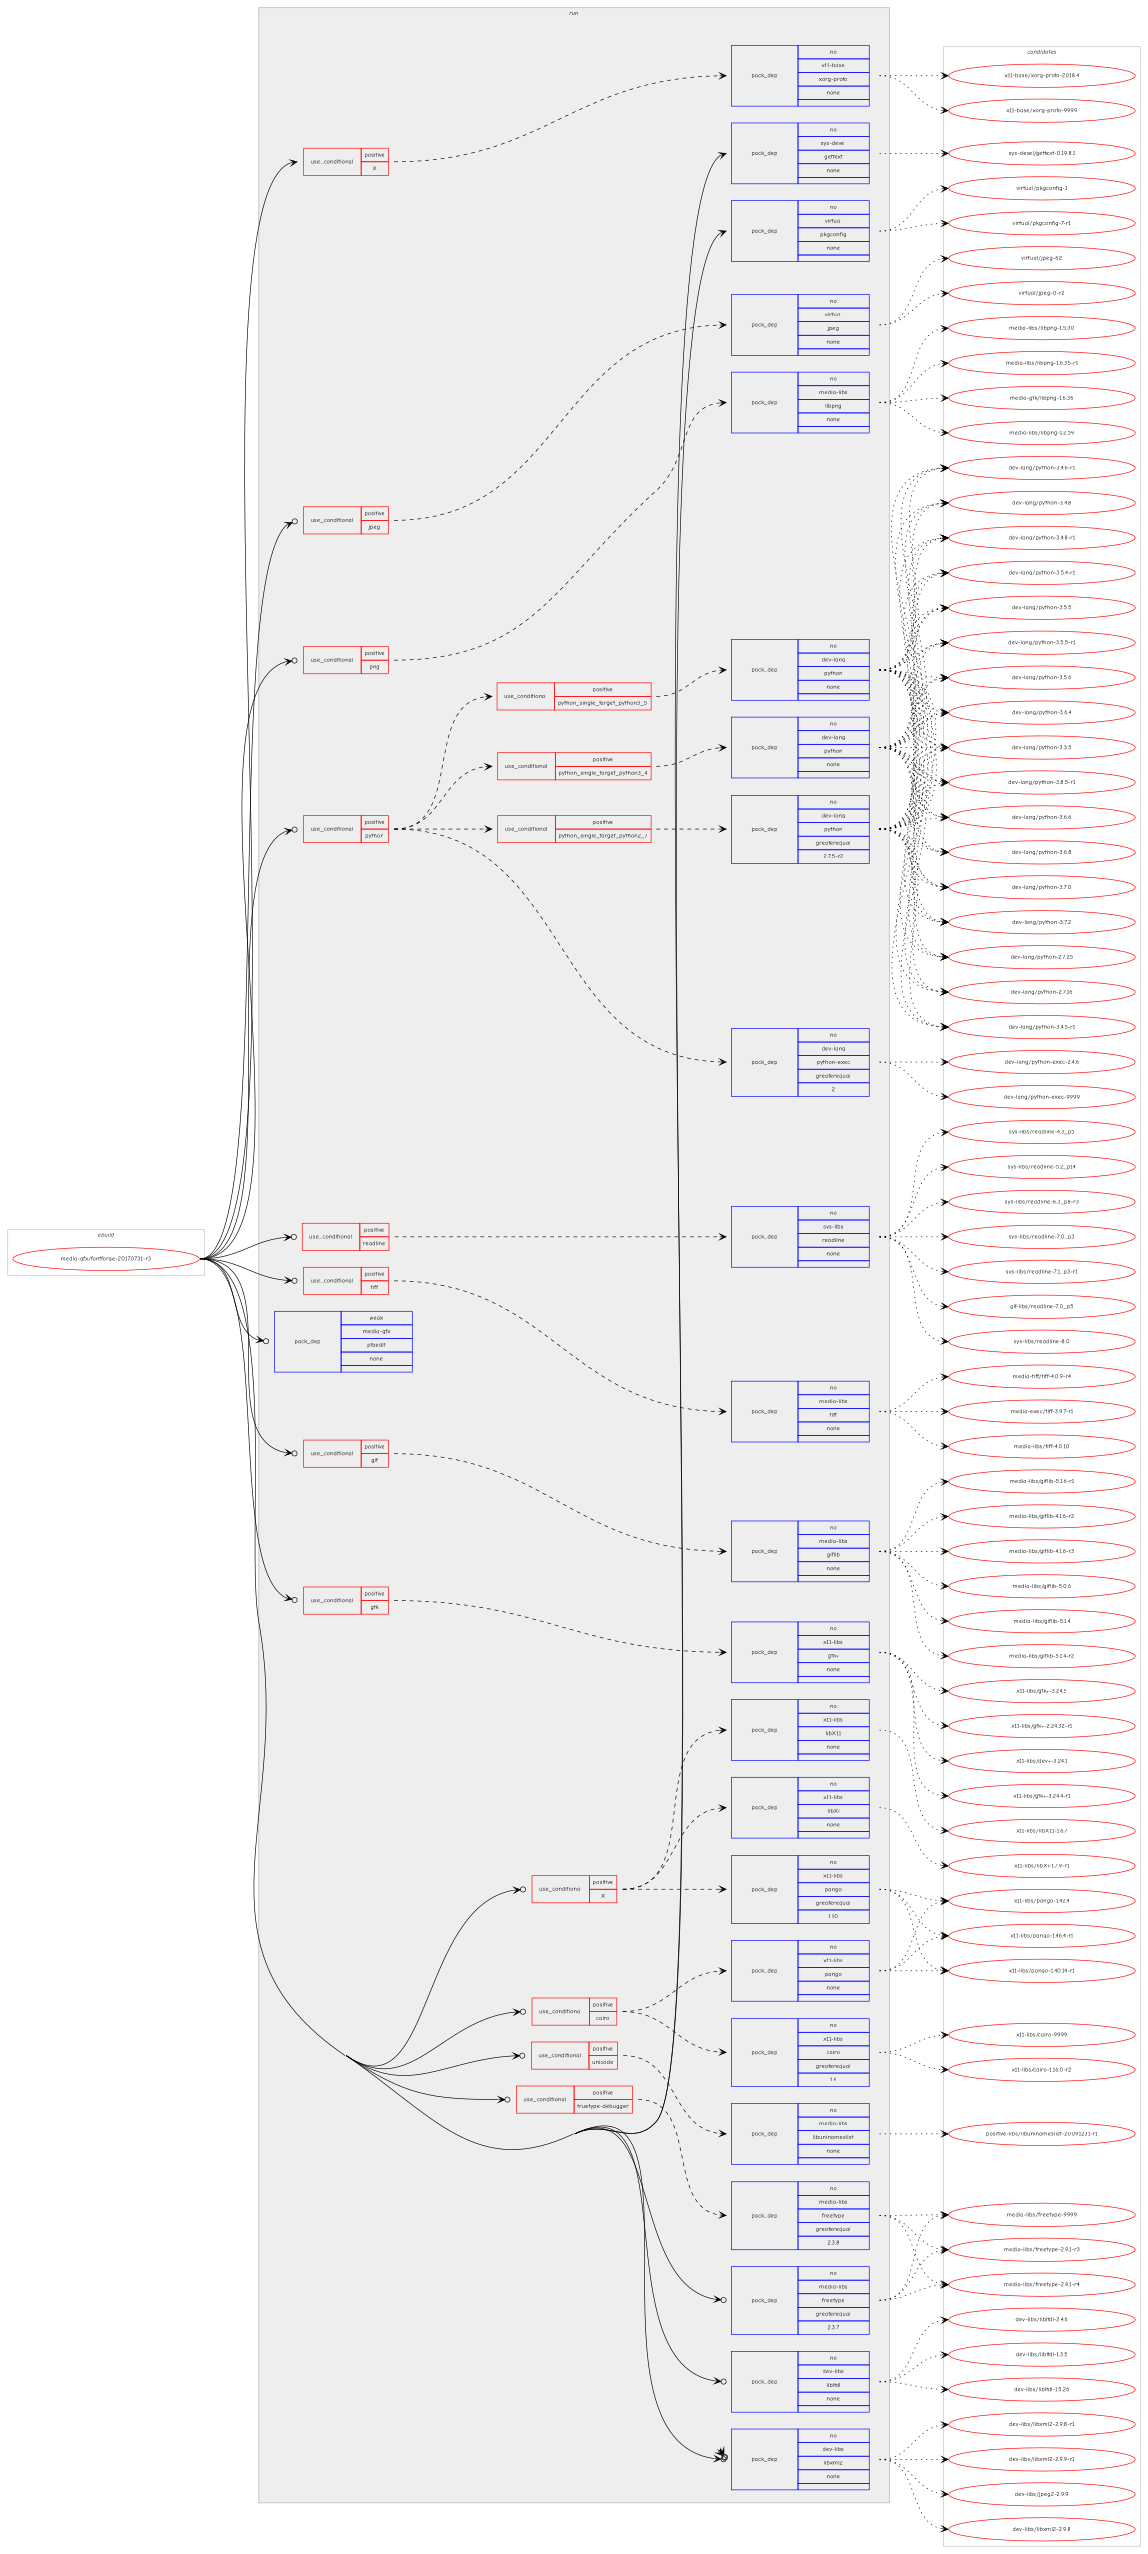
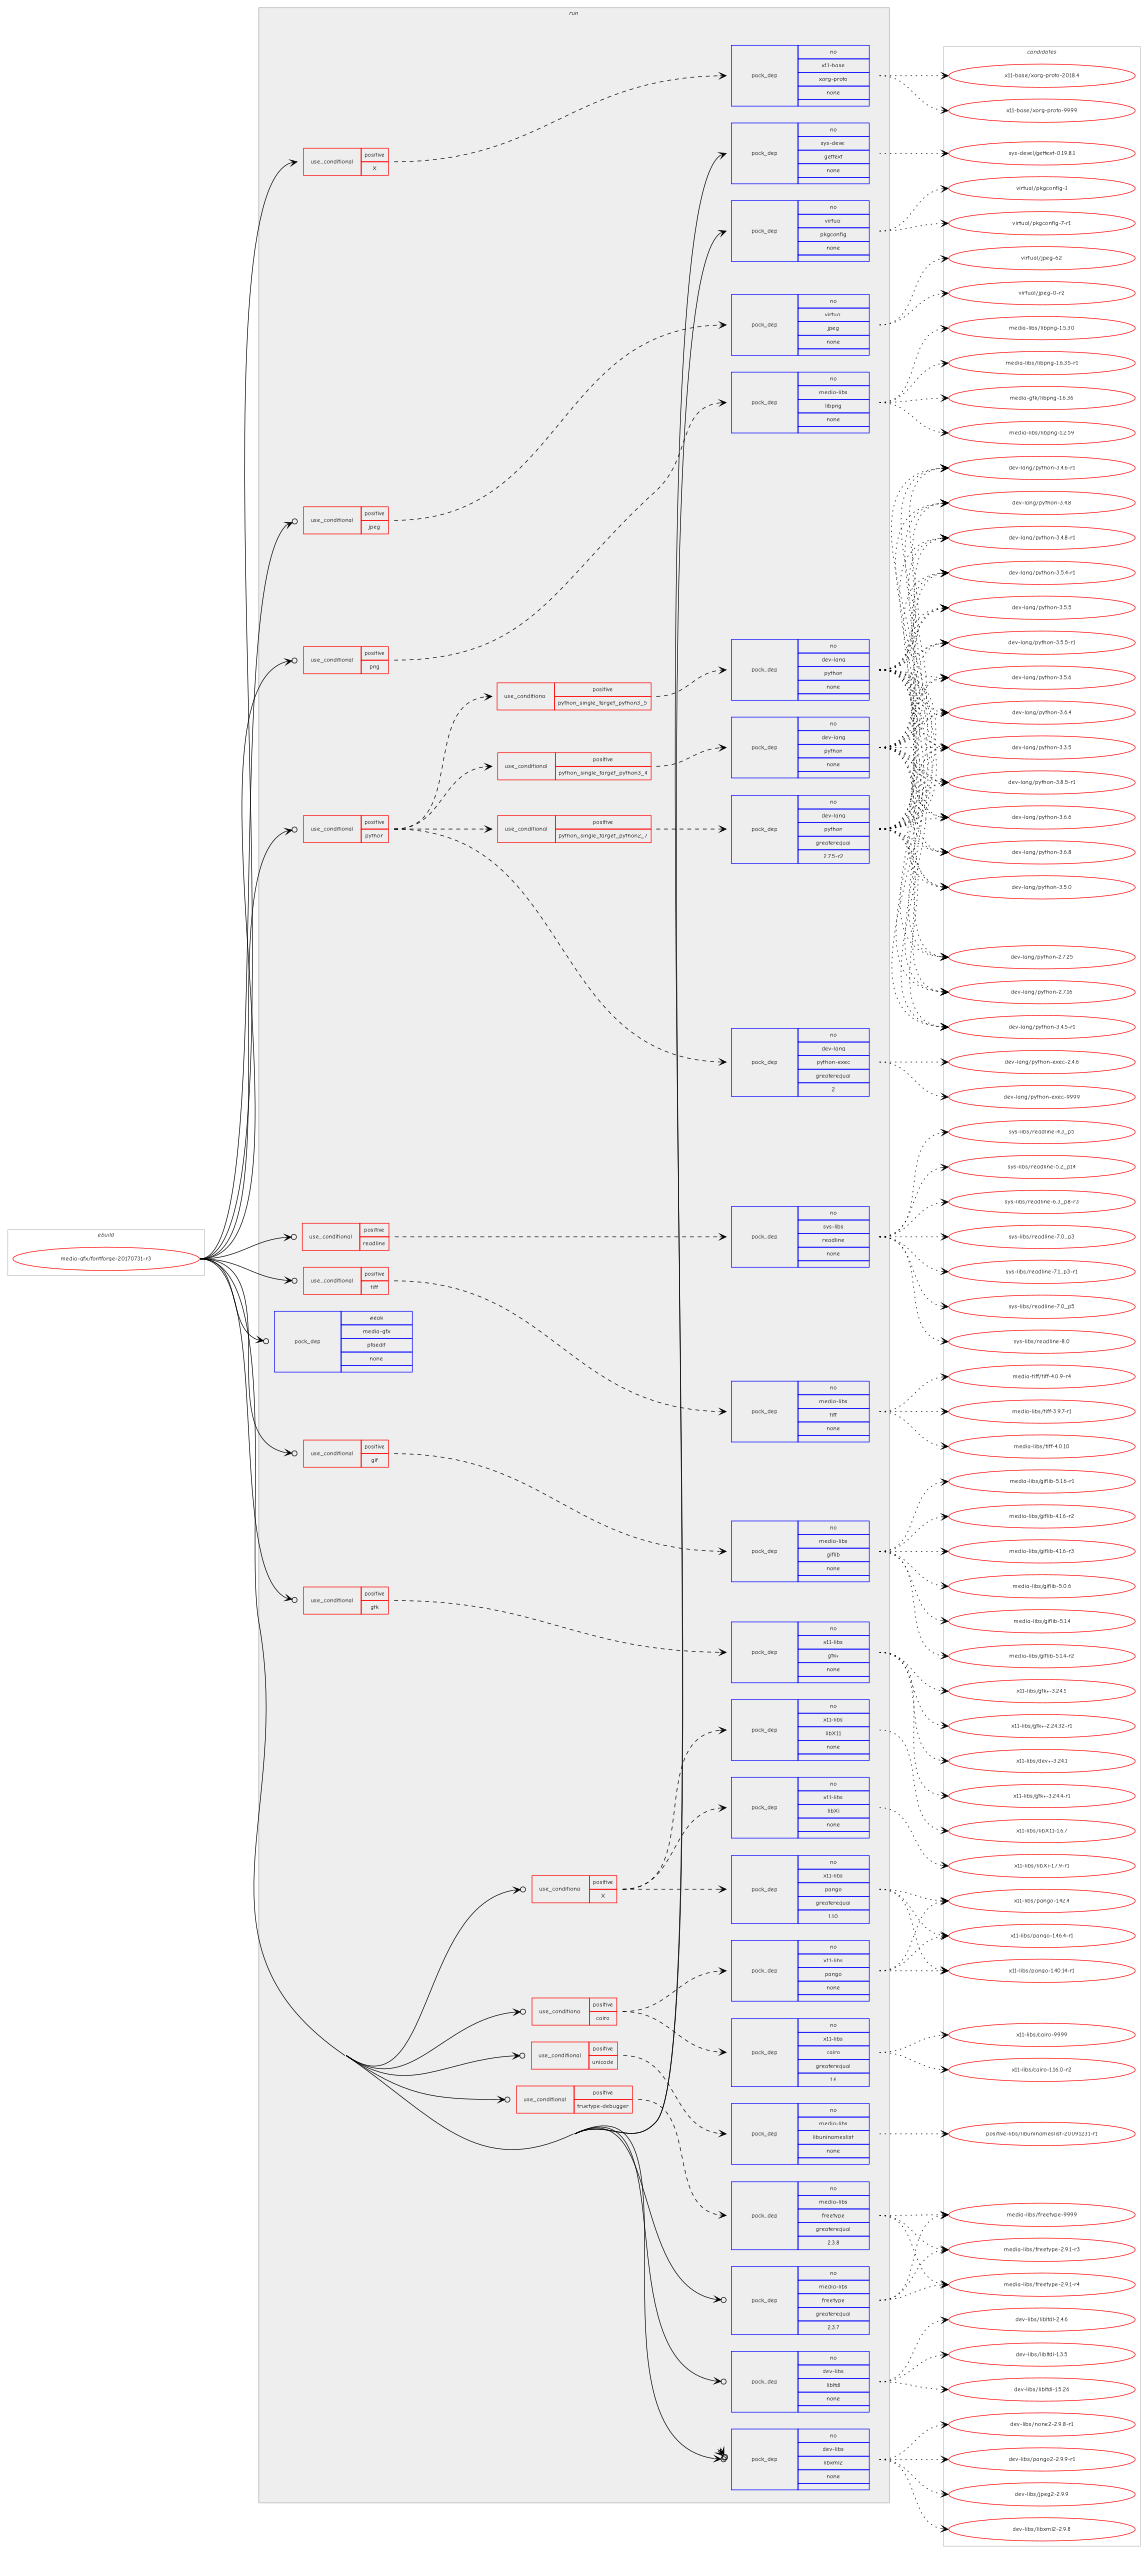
(1042, 887) -> (1042, 887)
(1042, 922) -> none
(1042, 1307) -> (1042, 1307)
(1042, 1412) -> (1042, 1412)
(1042, 2424) -> (1042, 2424)
(1042, 2459) -> (1042, 2459)
